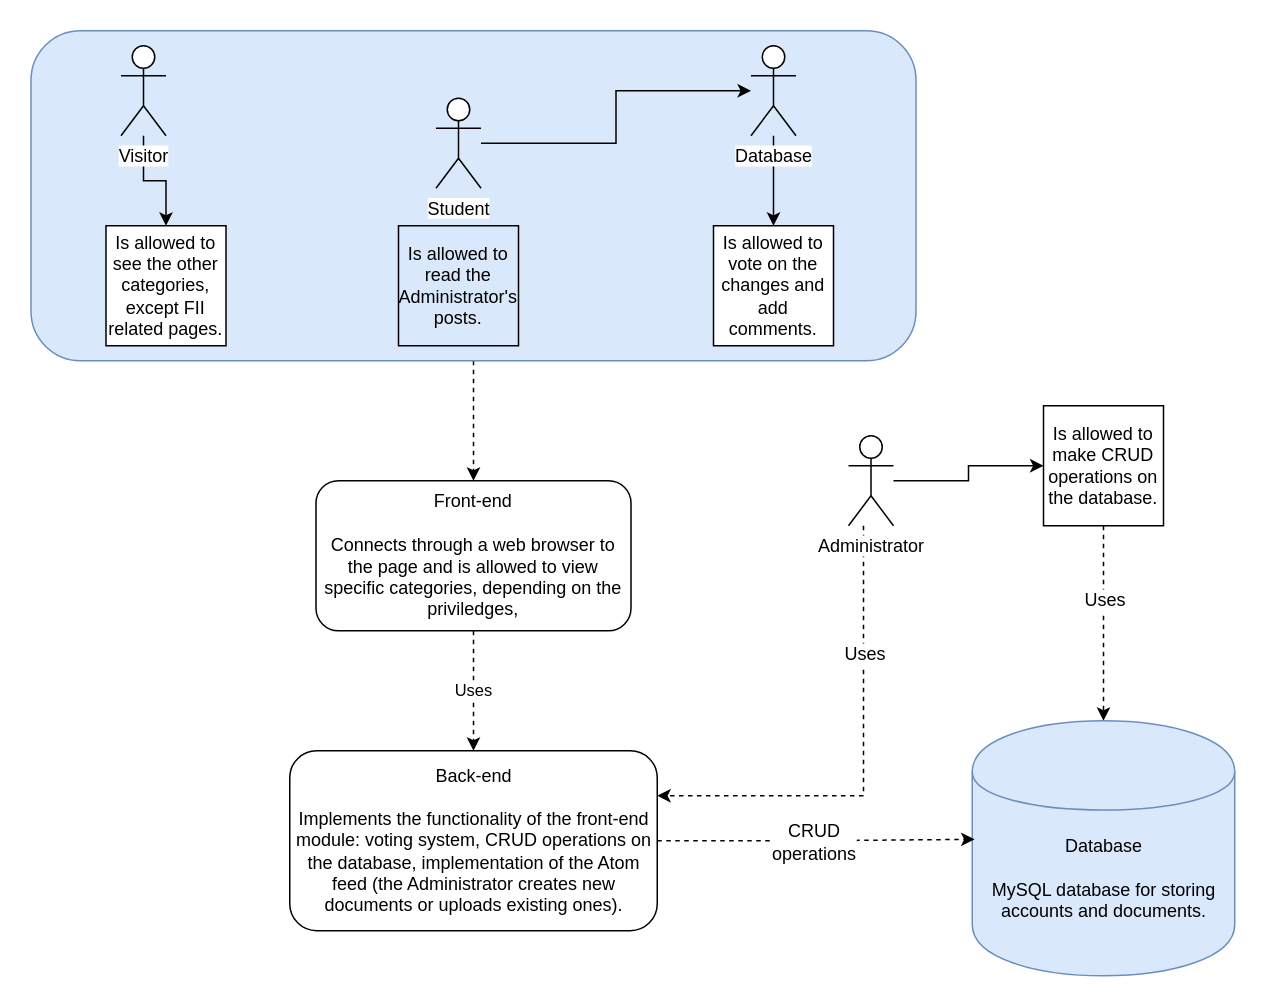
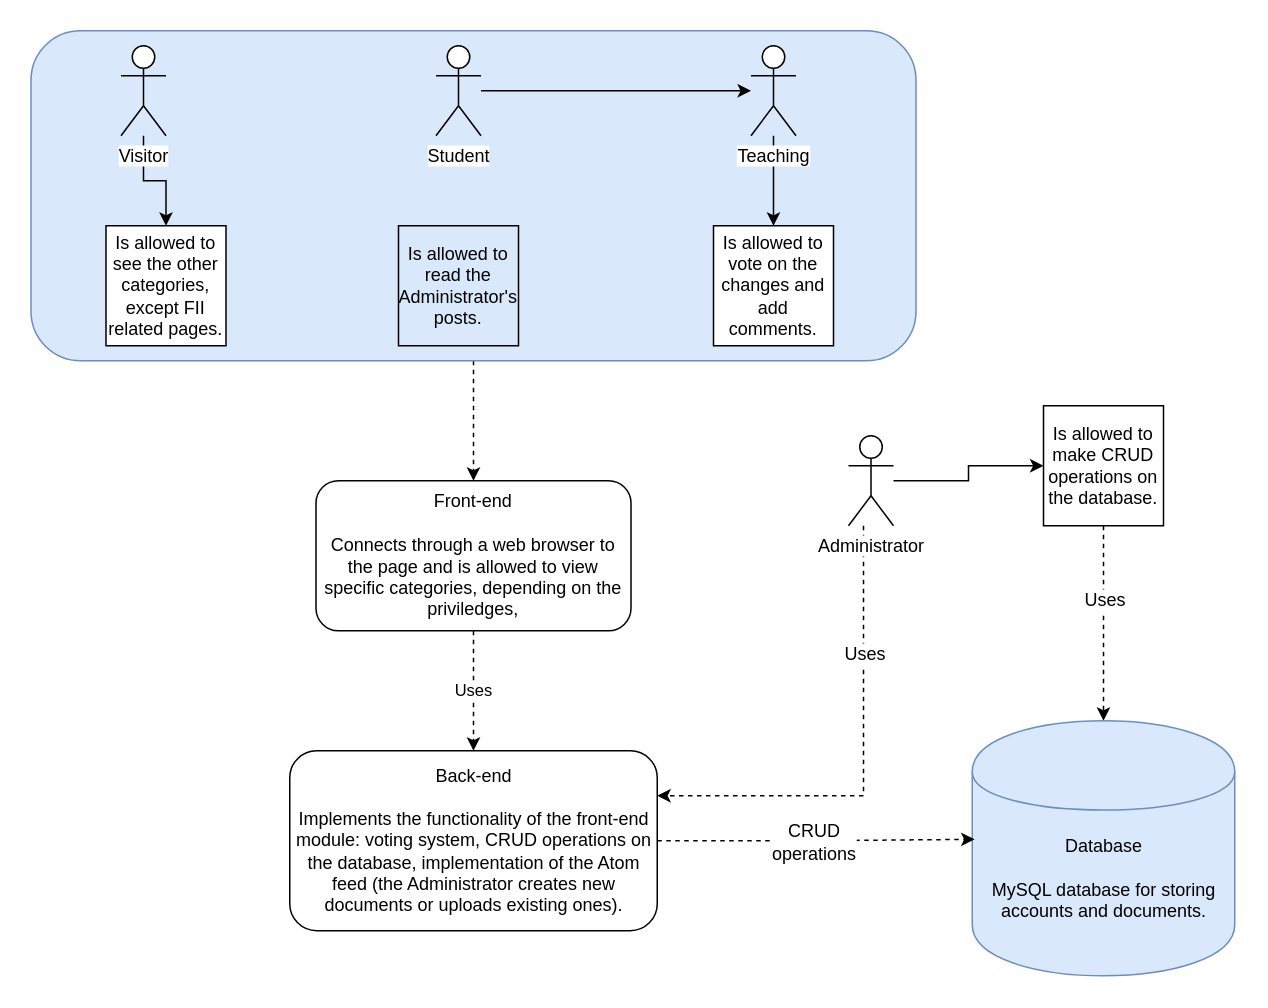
(458, 143) -> (458, 91)
(774, 157) -> (774, 157)
